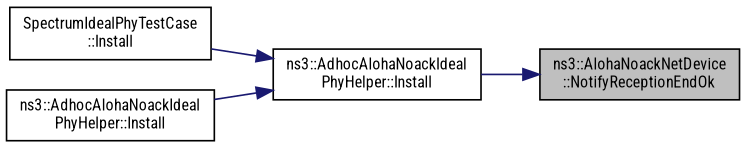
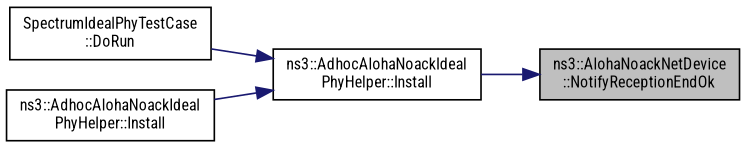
(110, 34) -> (110, 34)
